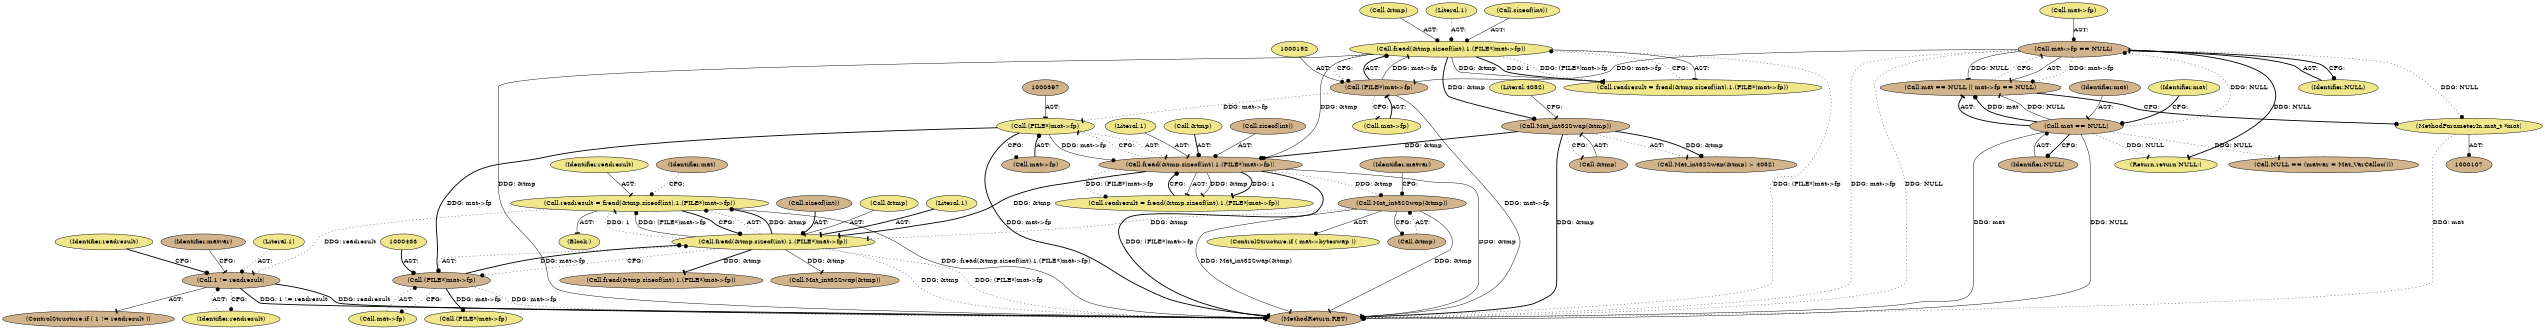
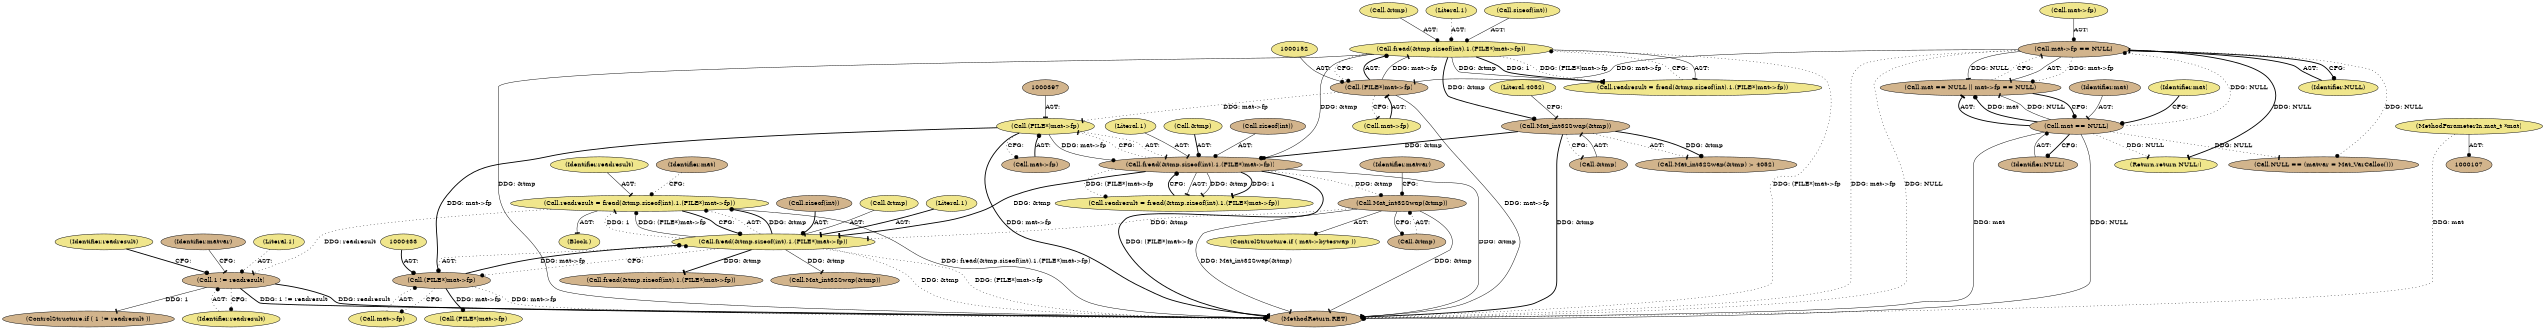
(2304, 56) -> (2314, 60)
(2215, 117) -> (2057, 99)
(177, 300) -> (177, 300)
